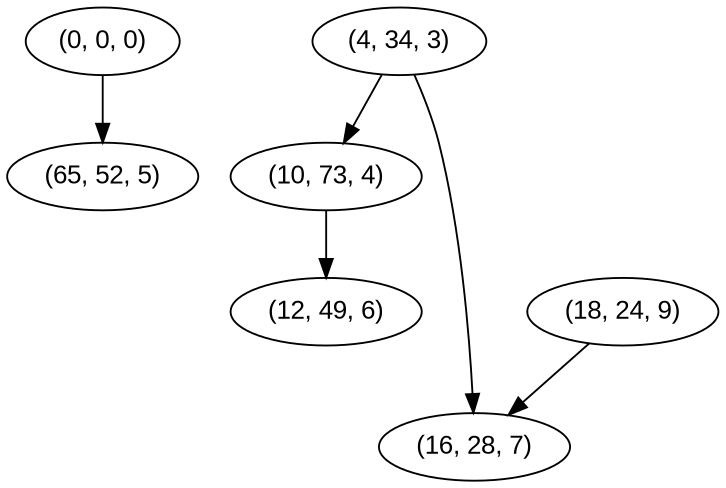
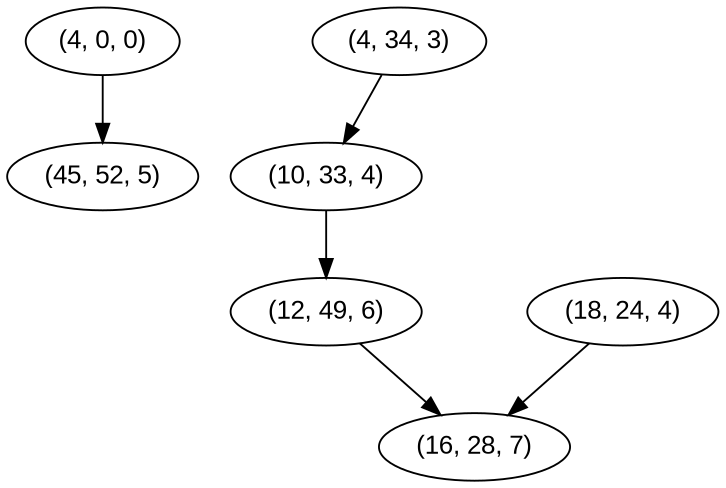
(103, 41) -> (103, 41)
(103, 177) -> (103, 177)
(326, 177) -> (326, 177)
(456, 232) -> (393, 373)
(623, 312) -> (623, 312)
